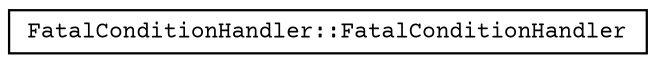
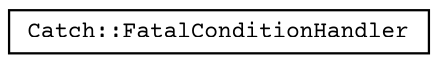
(328, 32) -> (219, 32)
